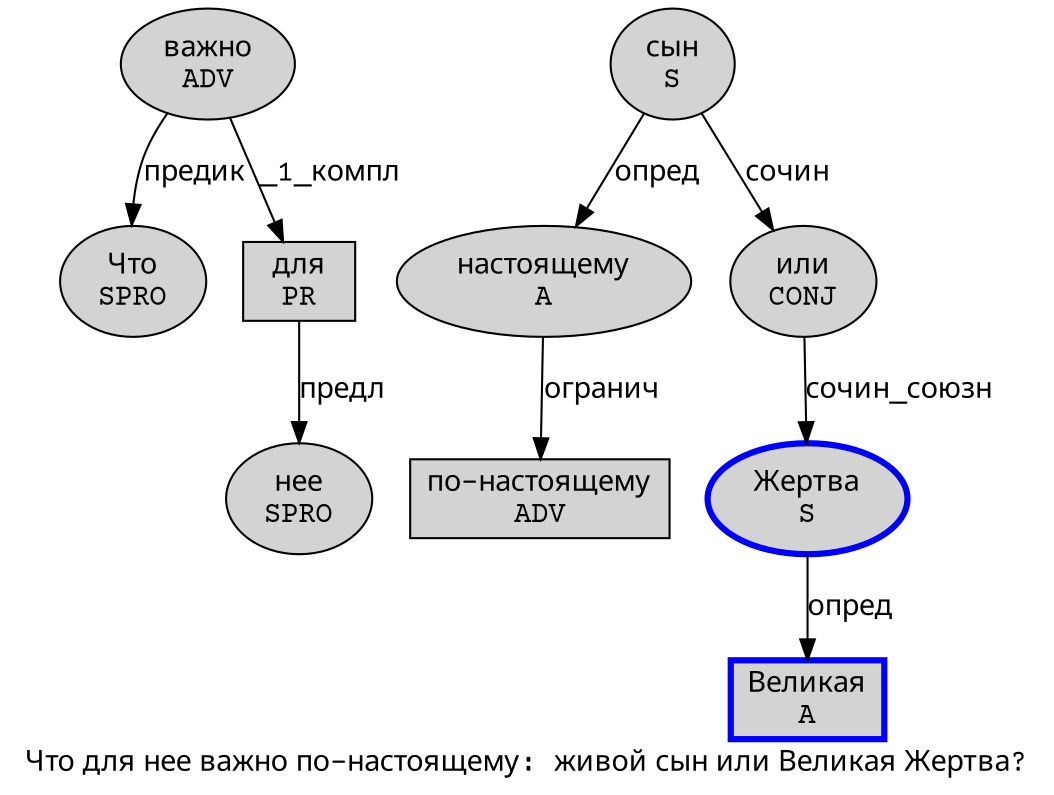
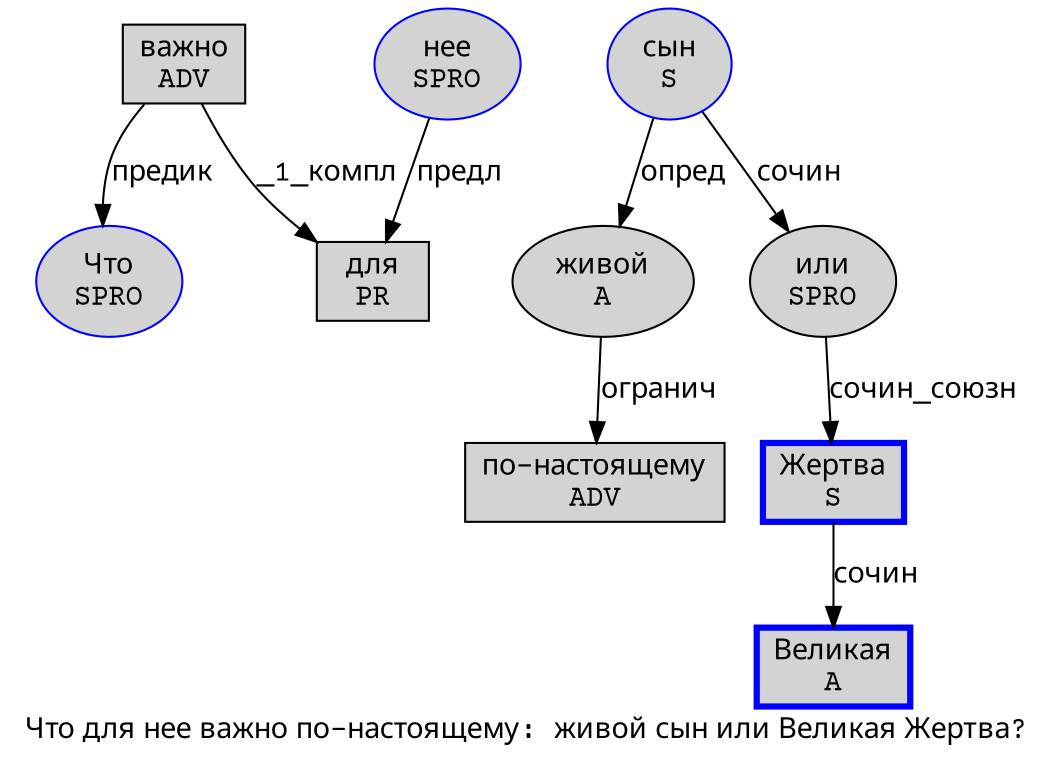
(208, 64) -> (184, 64)
(673, 64) -> (670, 64)
(133, 281) -> (109, 281)
(544, 281) -> (603, 281)
(803, 281) -> (823, 281)
(299, 372) -> (411, 170)
(299, 499) -> (448, 64)
(808, 499) -> (833, 482)
(850, 607) -> (876, 575)
